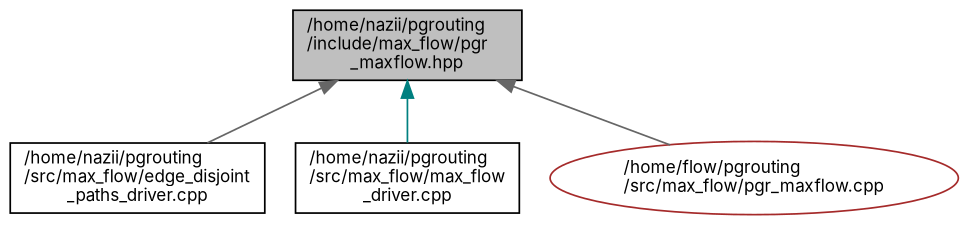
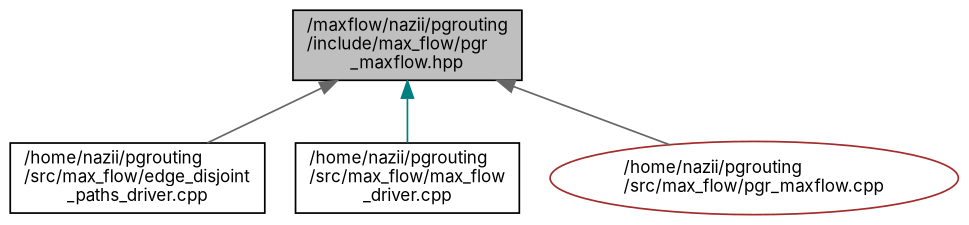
(407, 45) -> (407, 45)
(754, 178) -> (754, 178)
